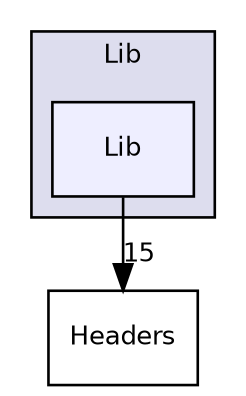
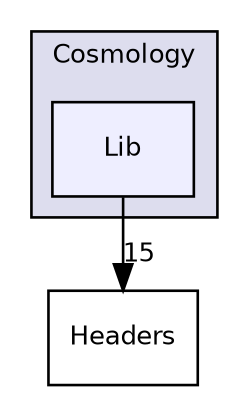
(123, 56) -> (124, 56)
